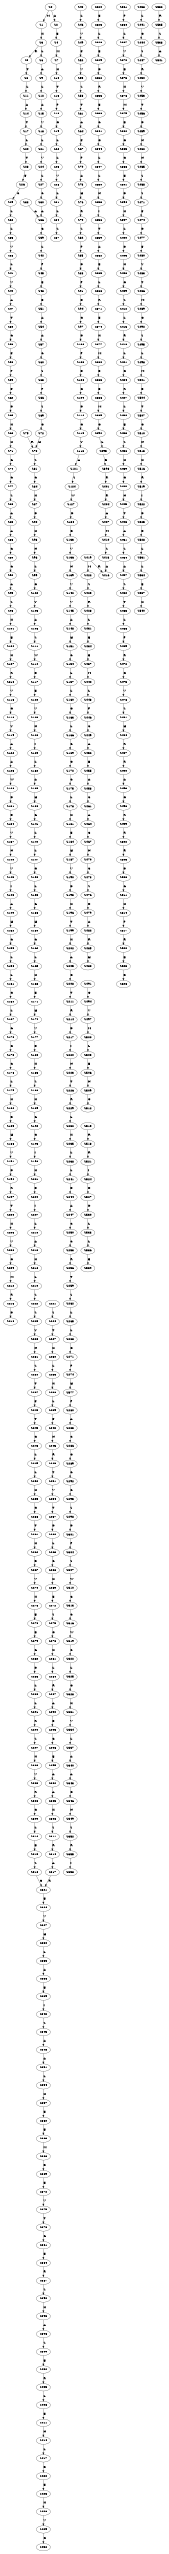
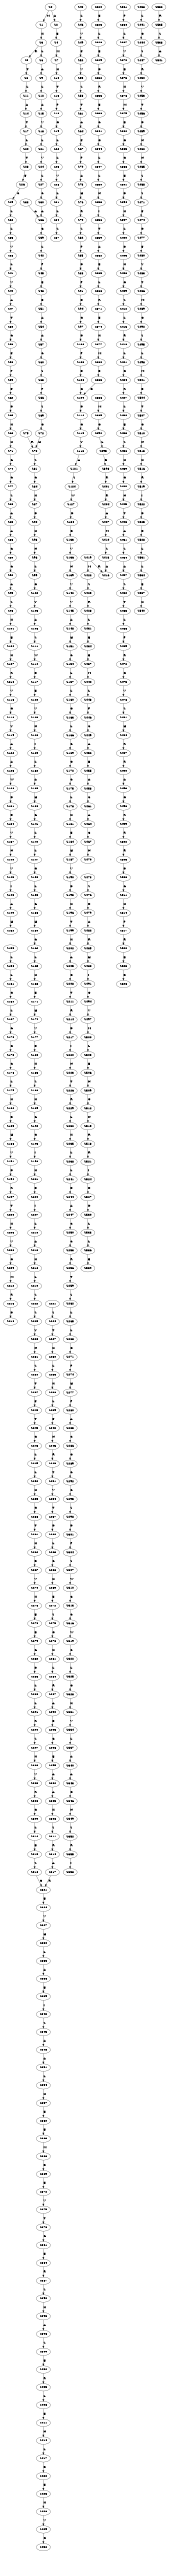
(98, 388) -> (90, 388)
(88, 868) -> none
(11, 939) -> none
none -> (88, 974)
none -> (88, 1116)
(70, 1393) -> (70, 1393)
